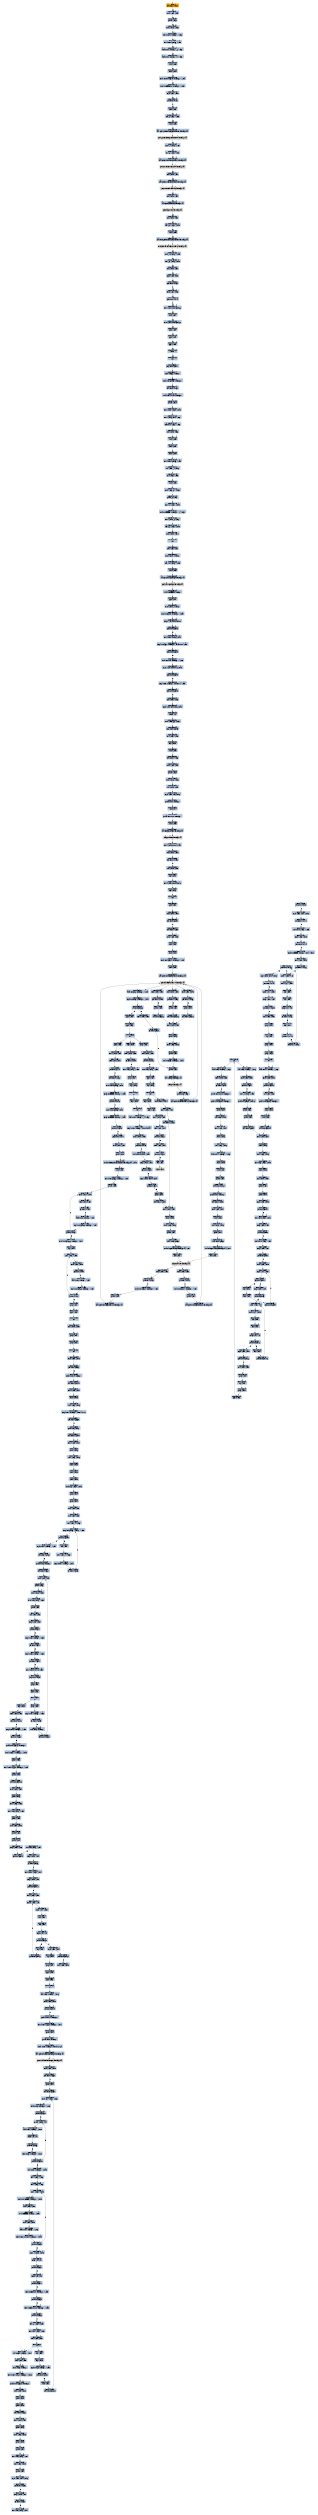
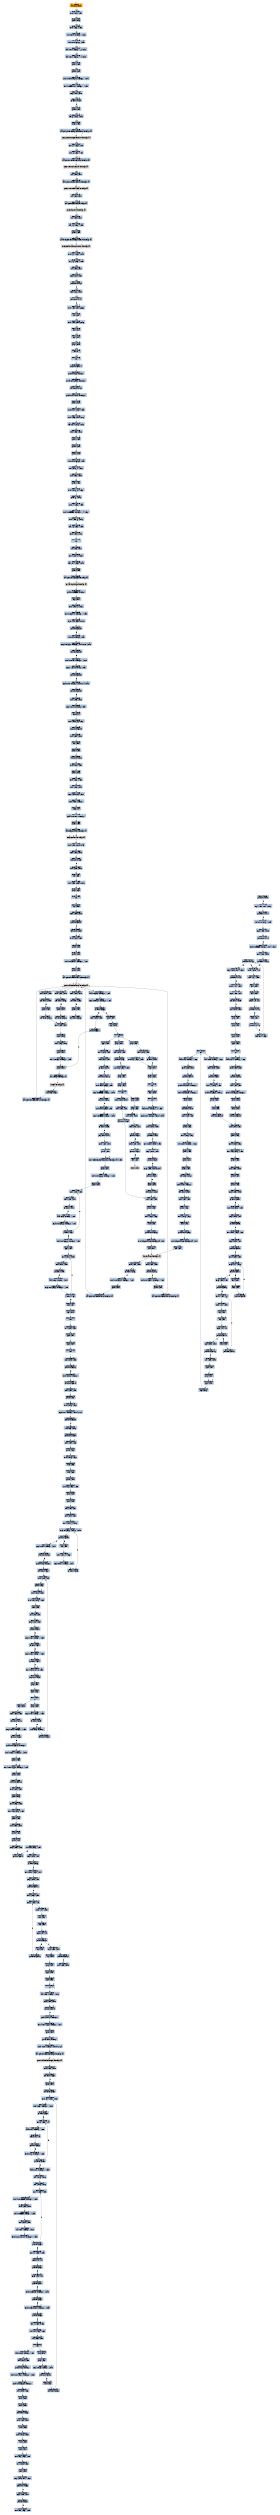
(131, 1064) -> (152, 1063)
